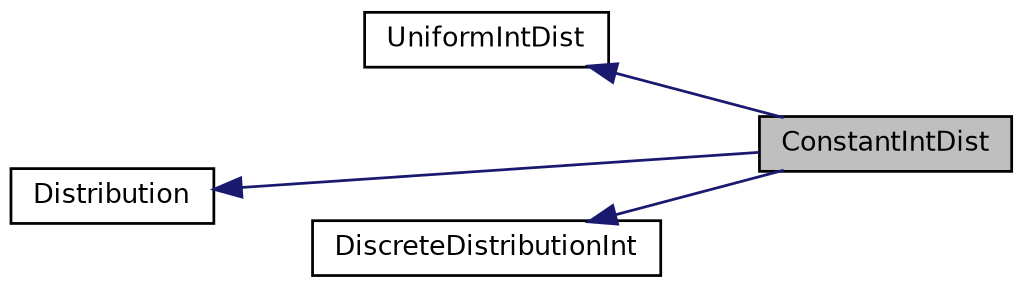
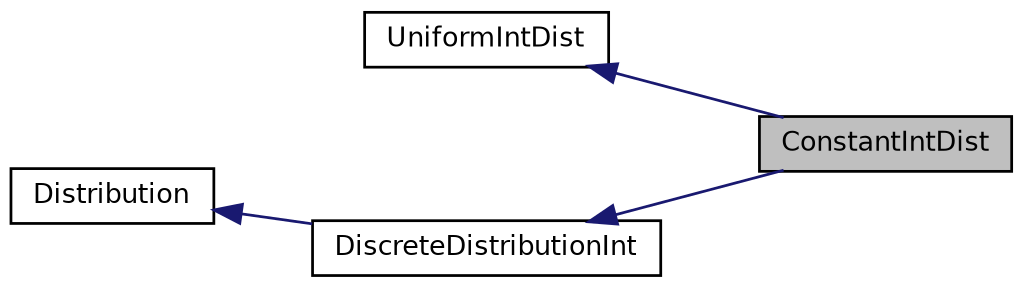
(500, 170) -> (277, 219)
